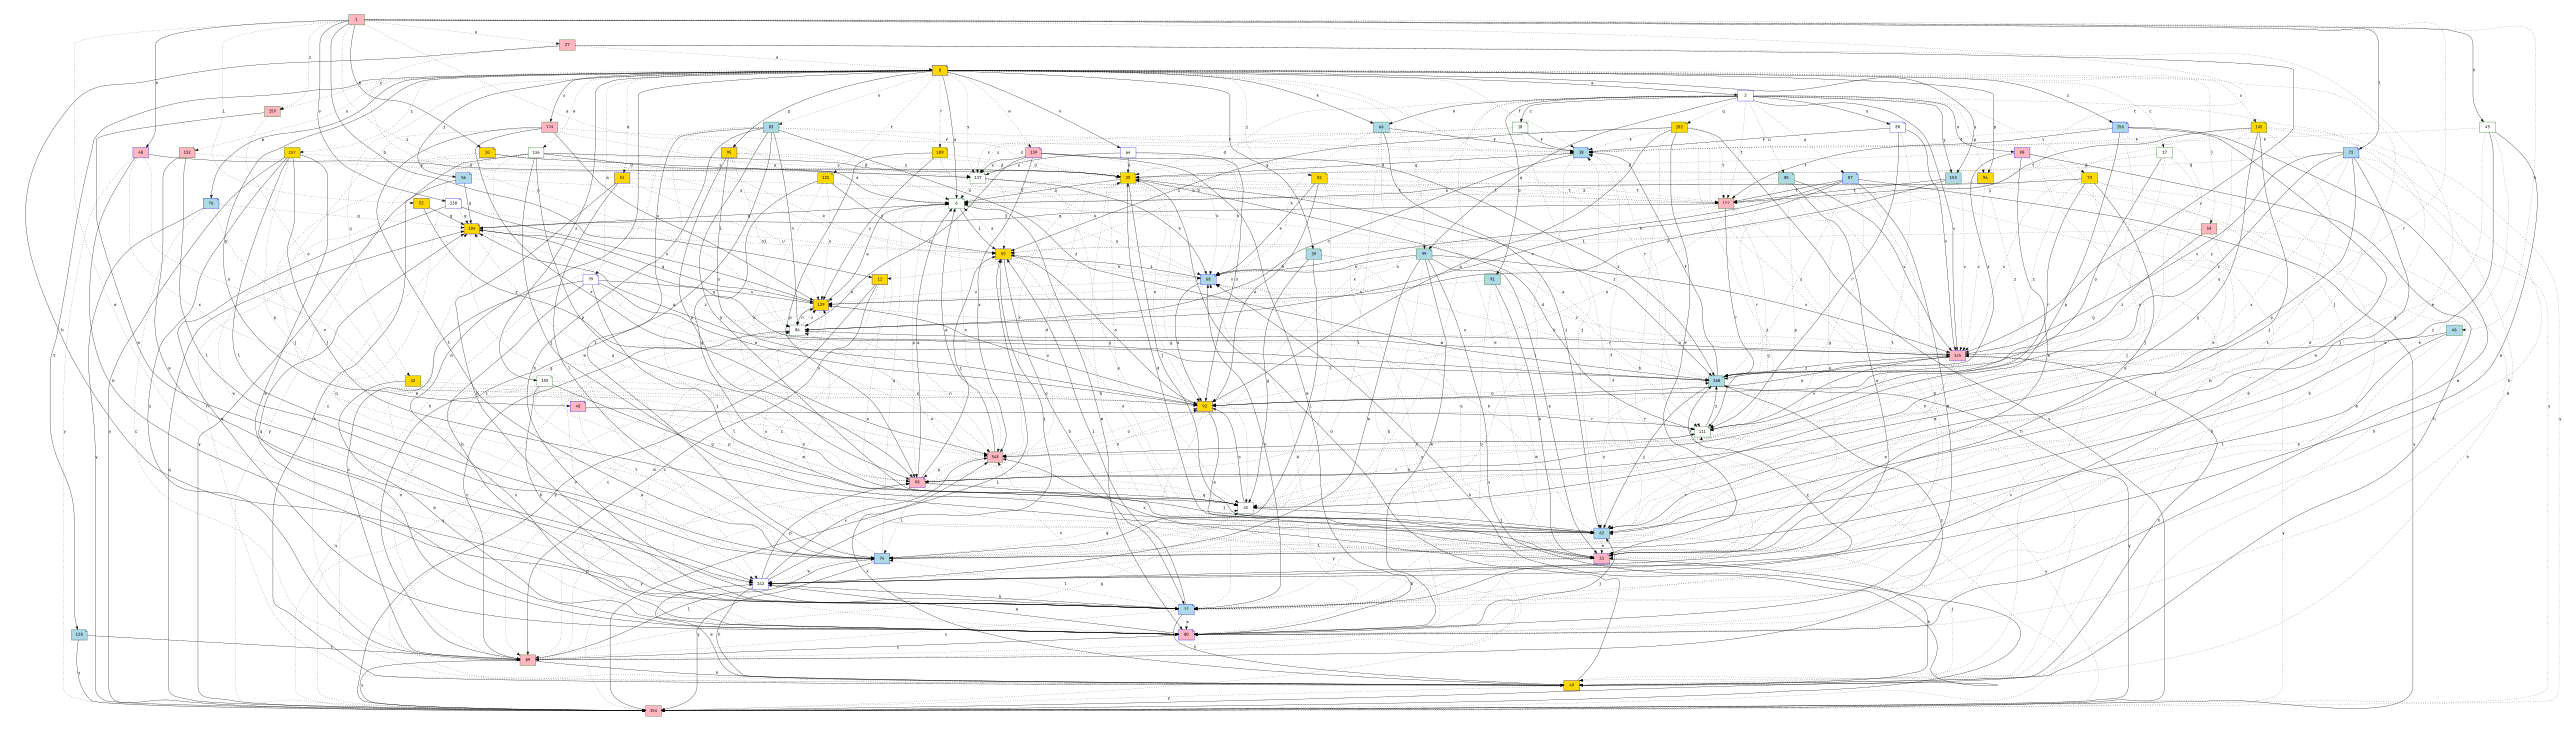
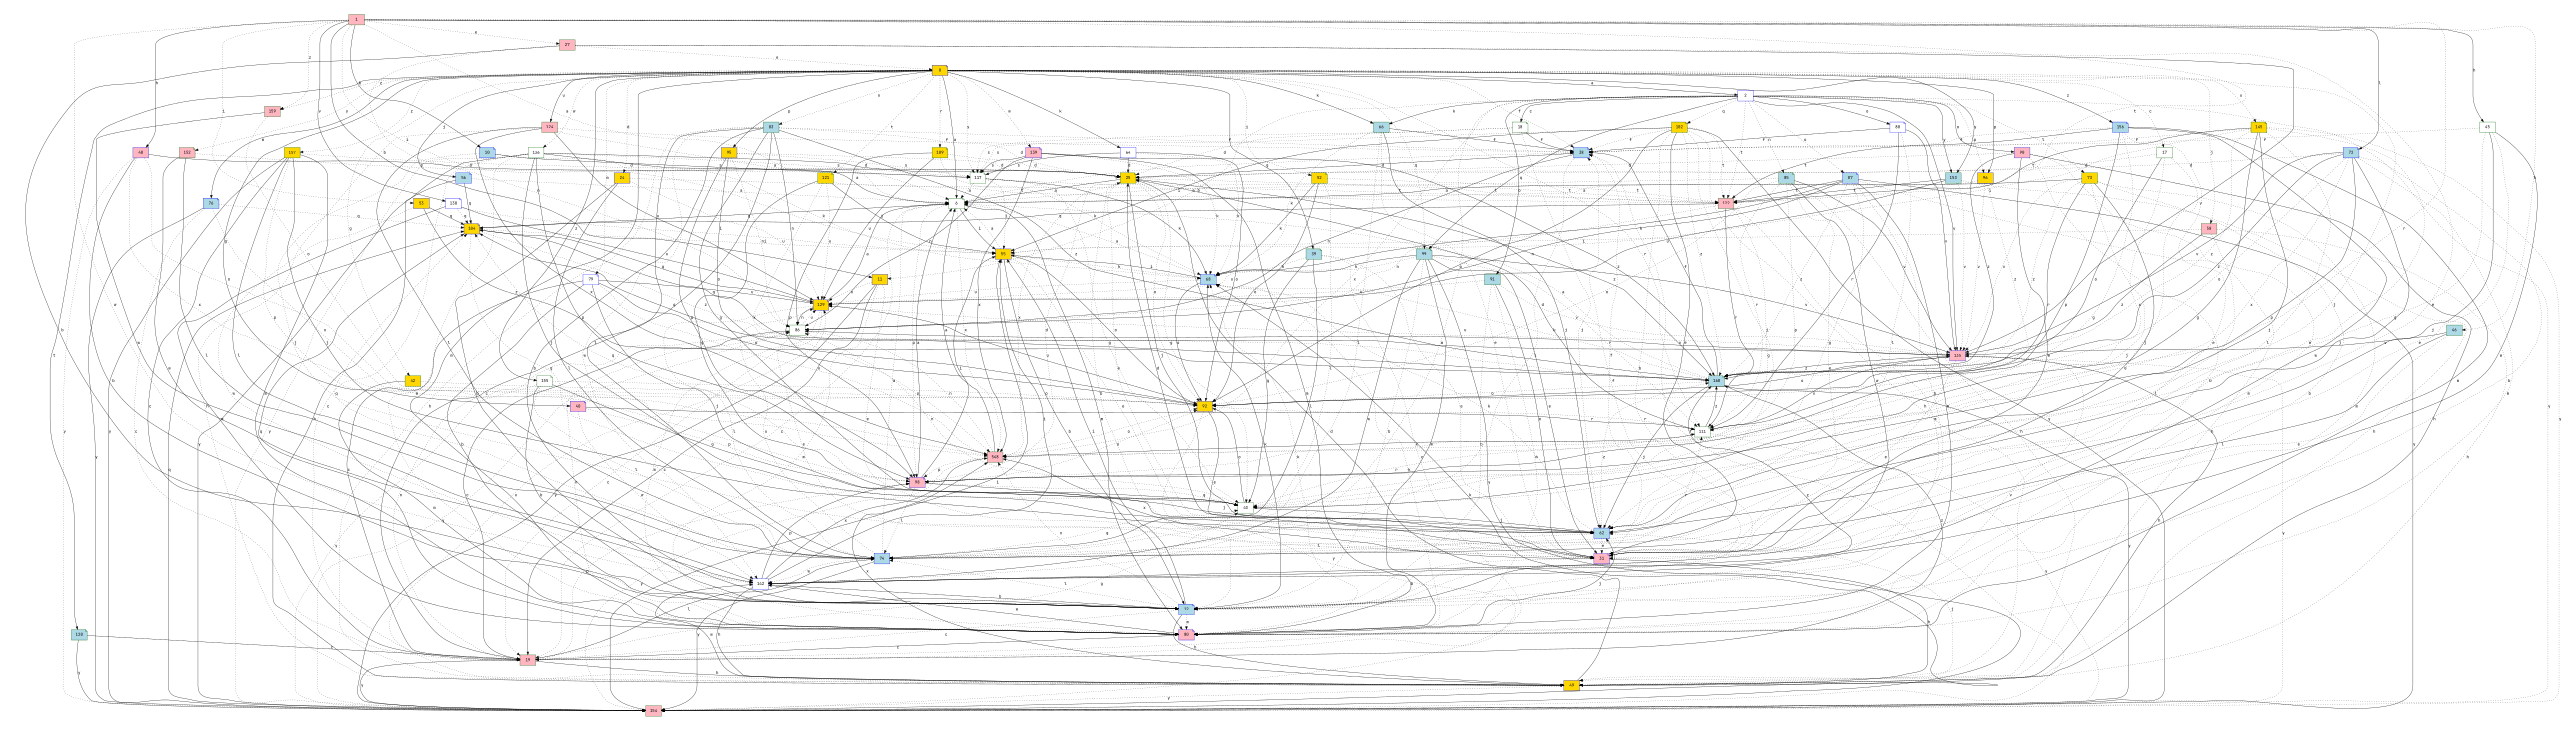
(487, 153) -> (487, 153)
none -> (1699, 253)
(528, 660) -> (528, 660)
